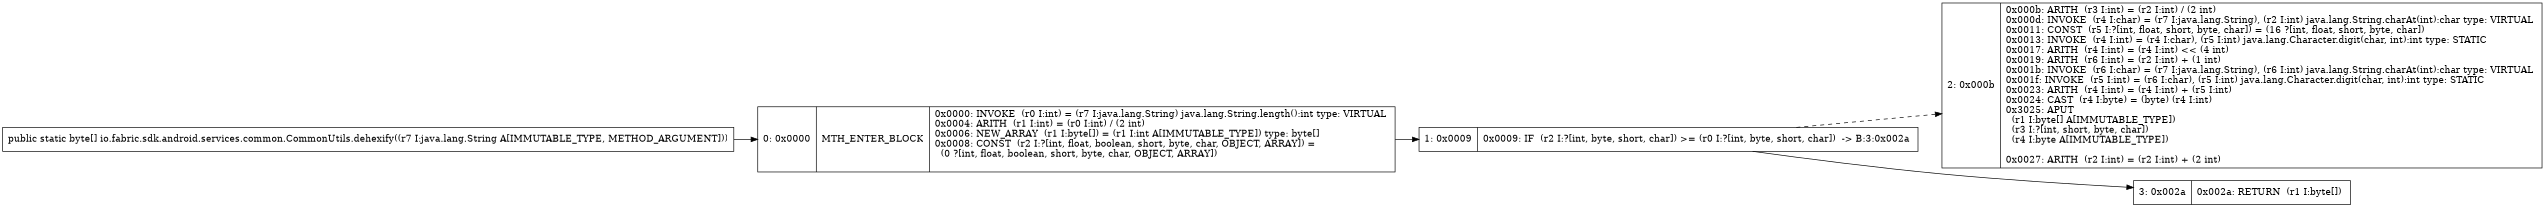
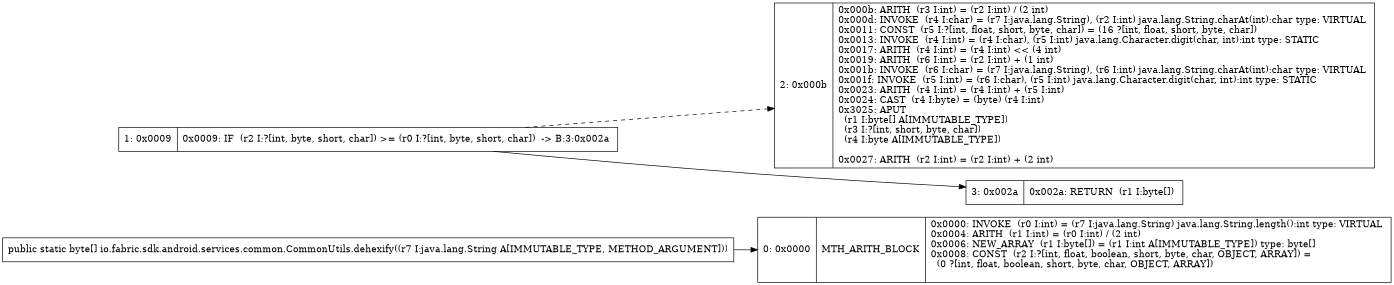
(873, 139) -> (871, 249)
(1404, 139) -> none
